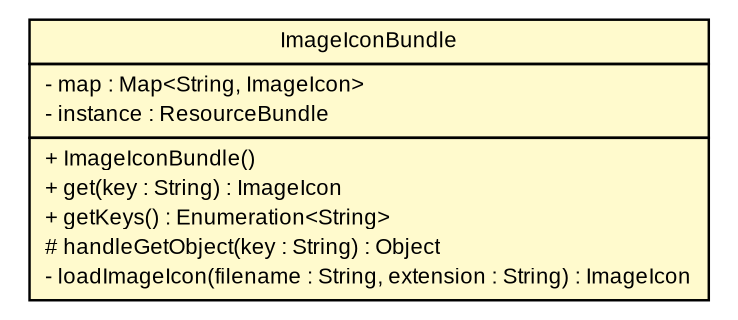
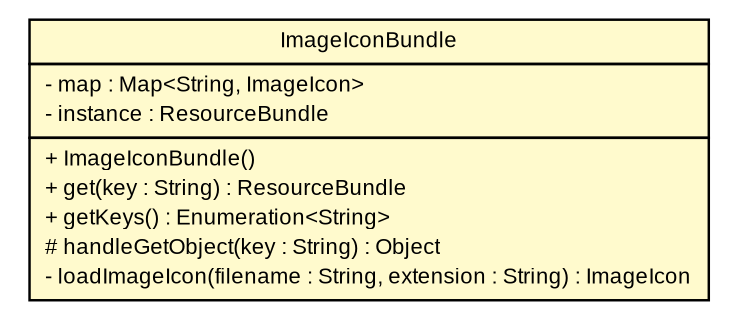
(194, 188) -> (226, 188)
